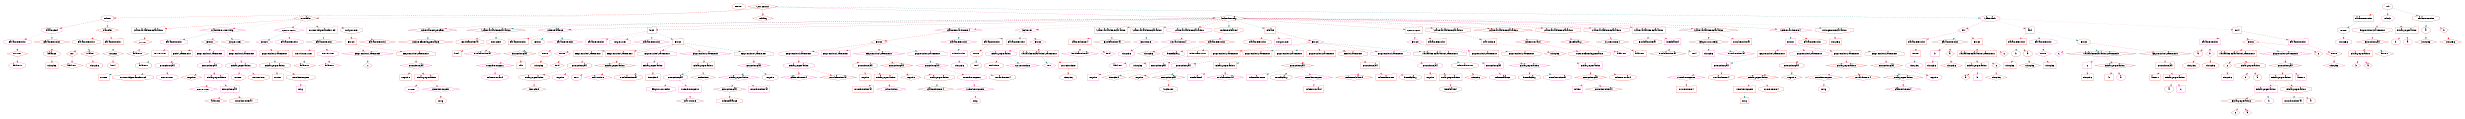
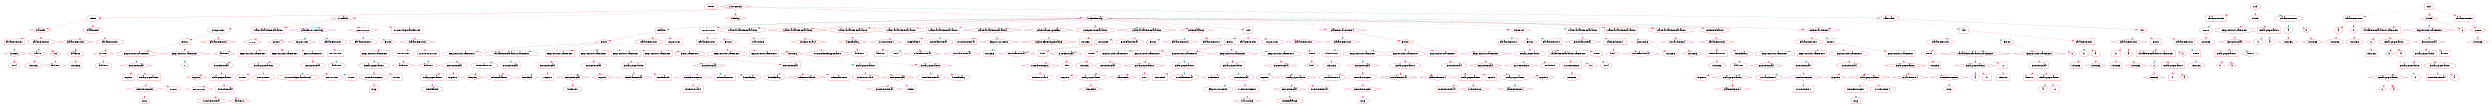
(2116, 24) -> (1855, 24)
(521, 66) -> (1067, 66)
